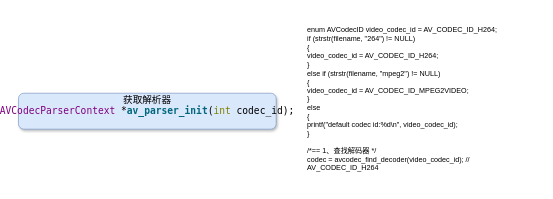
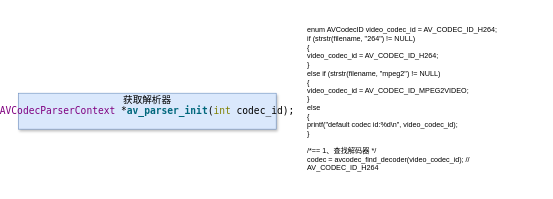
(147, 111) -> (147, 111)
